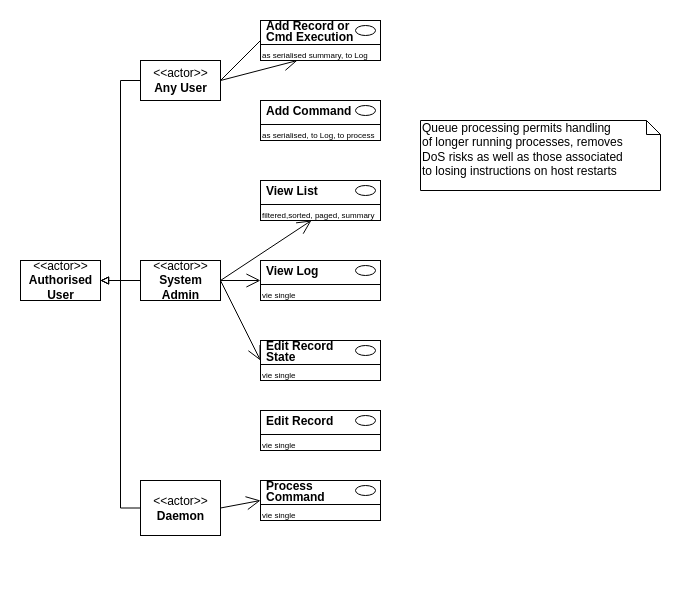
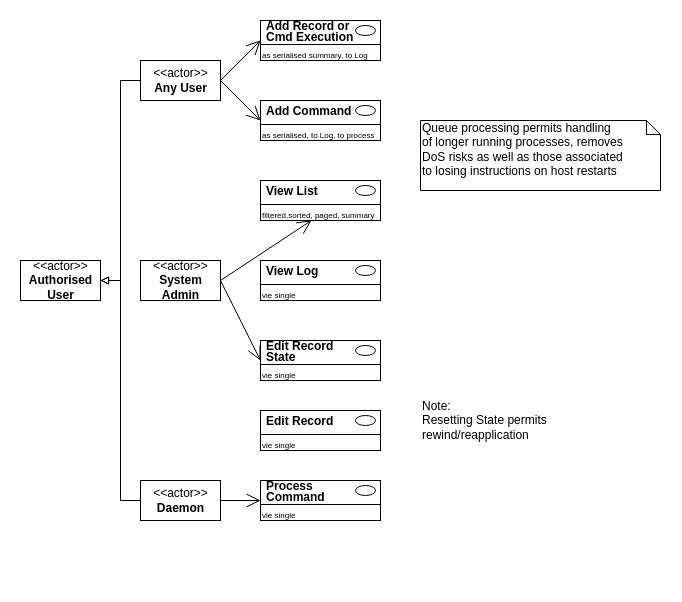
(257, 44) -> (256, 45)
(259, 70) -> (240, 100)
(131, 281) -> none
(241, 281) -> none
none -> (501, 421)
(181, 508) -> (181, 501)
